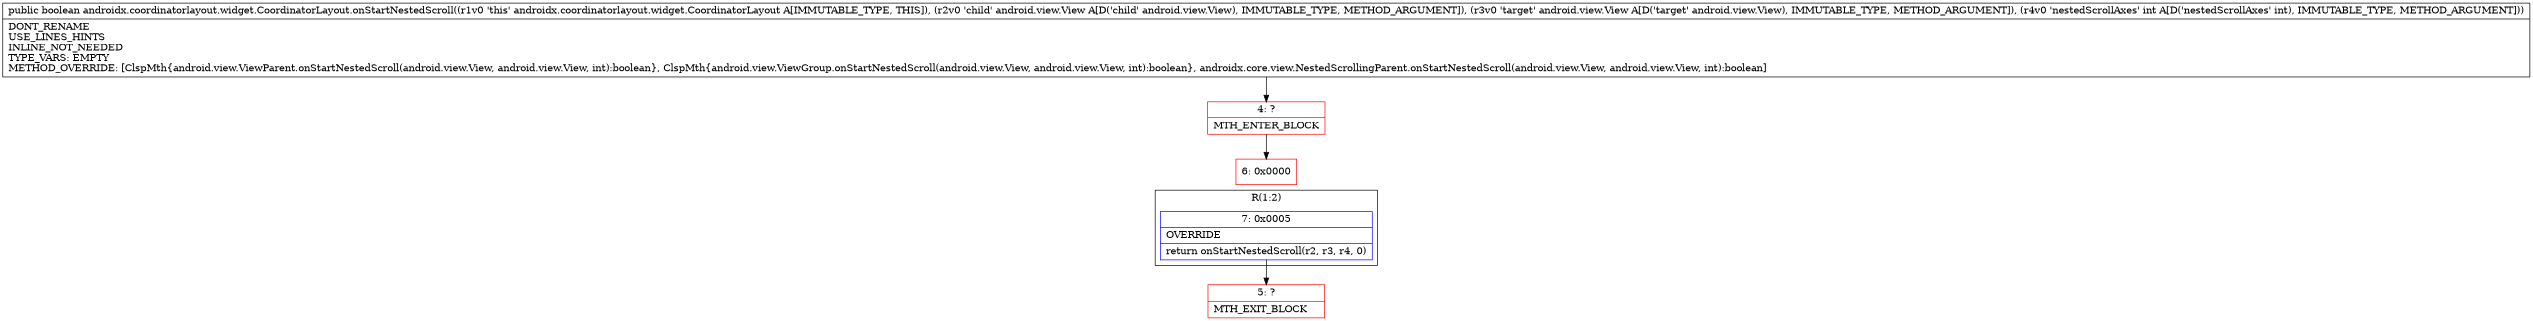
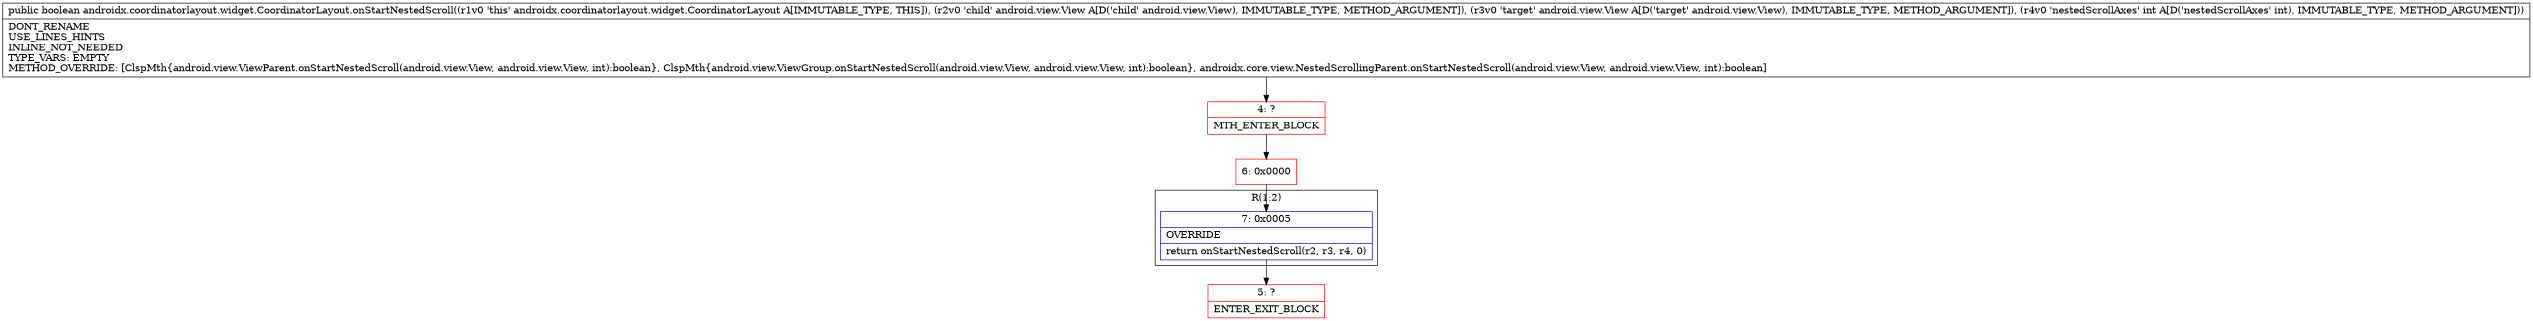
none -> (1266, 195)
(1260, 309) -> (1266, 309)
